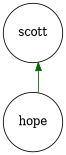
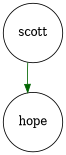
(39, 82) -> (27, 73)
